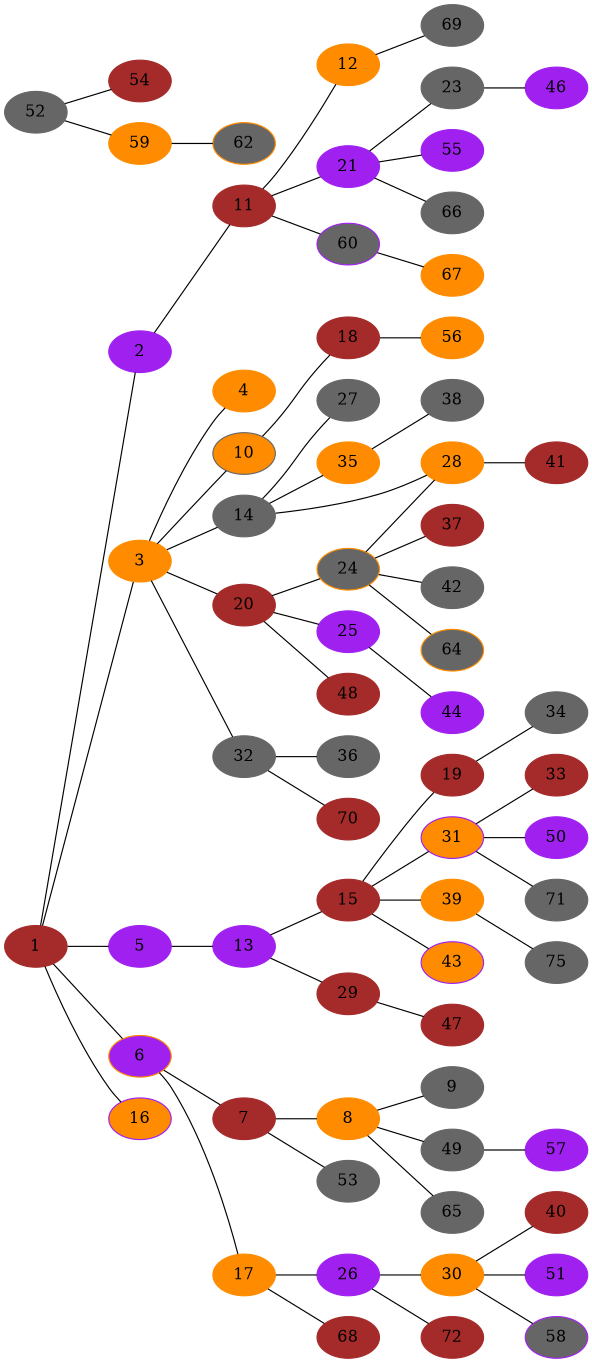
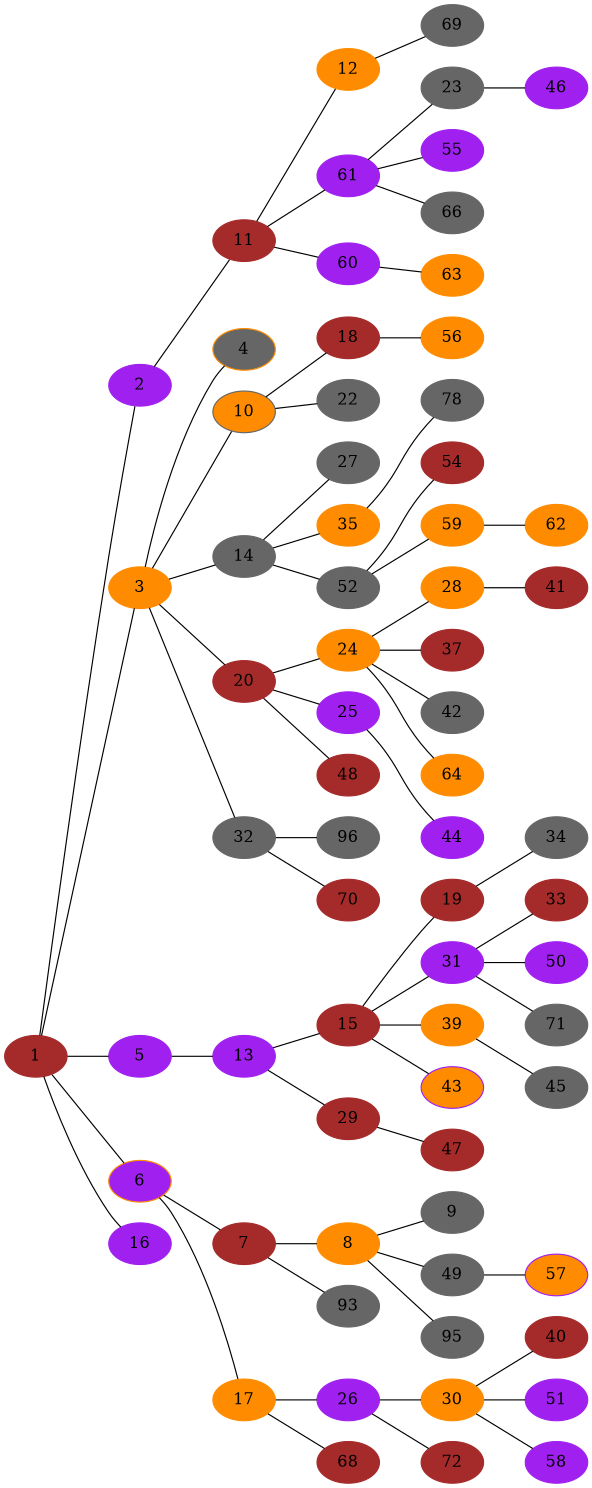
(244, 143) -> (556, 525)
(348, 167) -> (348, 176)
(348, 244) -> (348, 264)
(452, 275) -> (452, 275)
(244, 391) -> (244, 349)
none -> (348, 400)
(452, 400) -> (452, 400)
(353, 501) -> (296, 572)
(348, 569) -> (348, 650)
(452, 650) -> (452, 775)
(348, 757) -> (348, 838)
(452, 838) -> (452, 963)
(556, 963) -> (556, 1088)
(140, 1119) -> (140, 1244)
(556, 1150) -> (556, 1275)
(348, 1181) -> (348, 1306)
(452, 1212) -> (452, 1337)
(556, 1337) -> (556, 1462)
